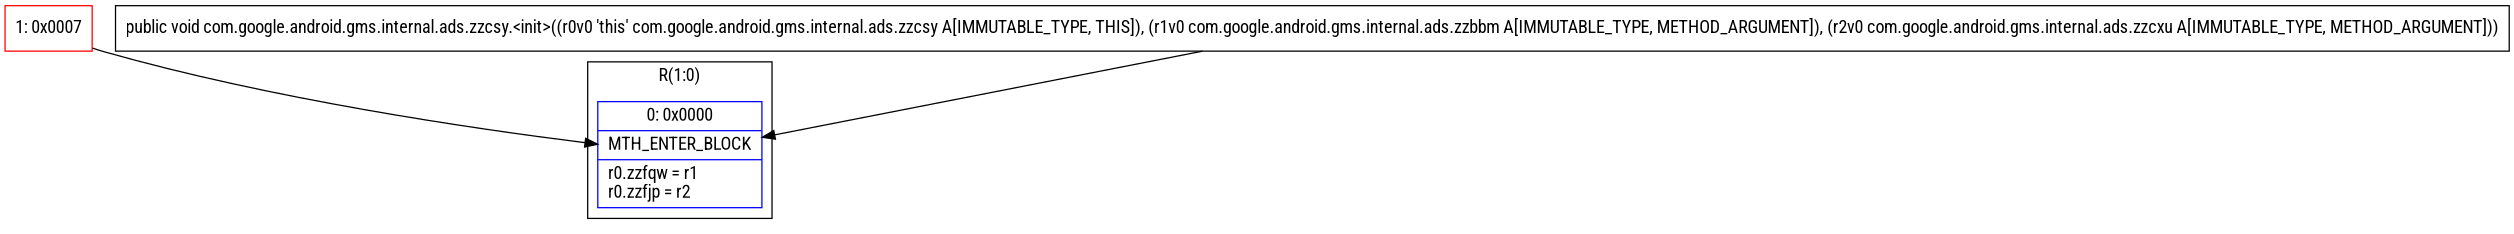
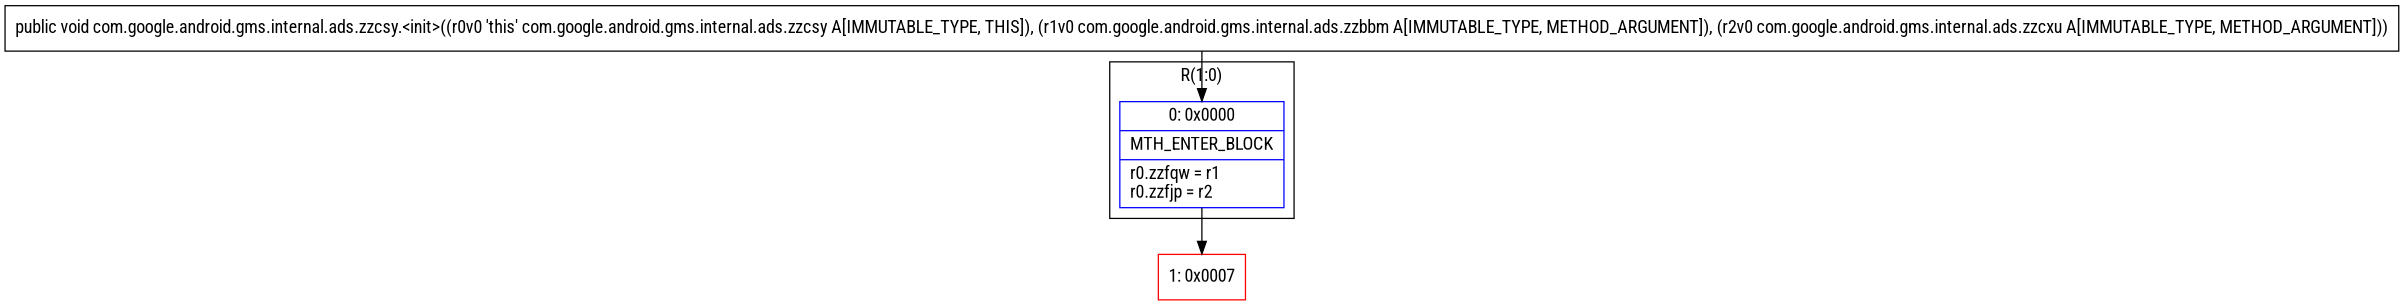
(337, 105) -> (1202, 226)
